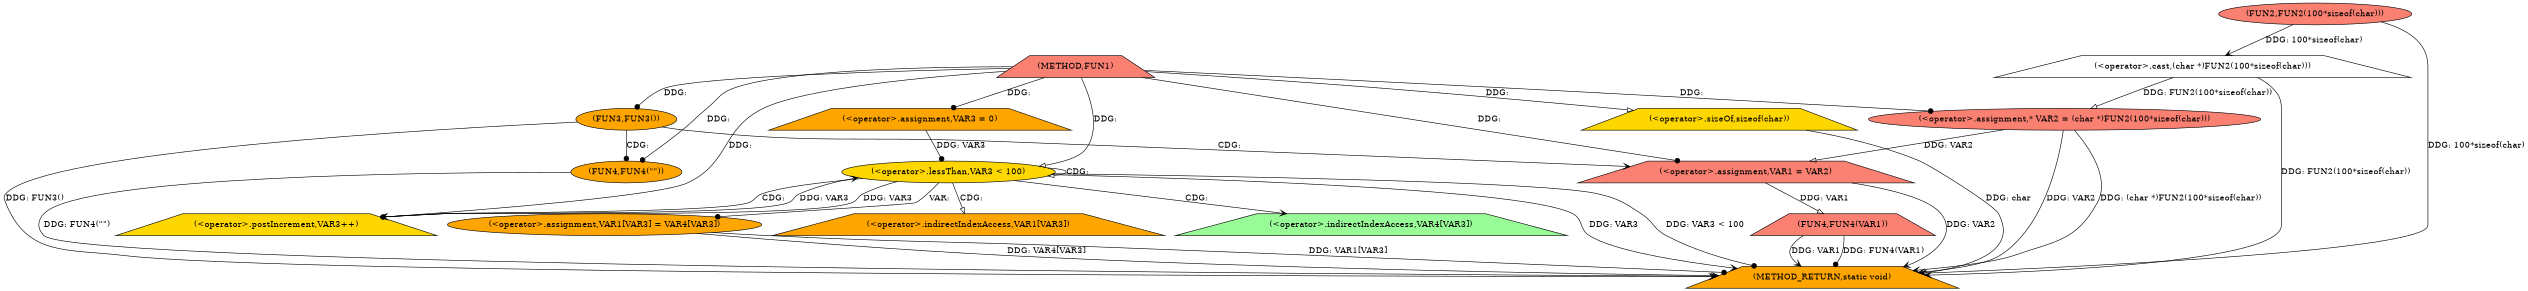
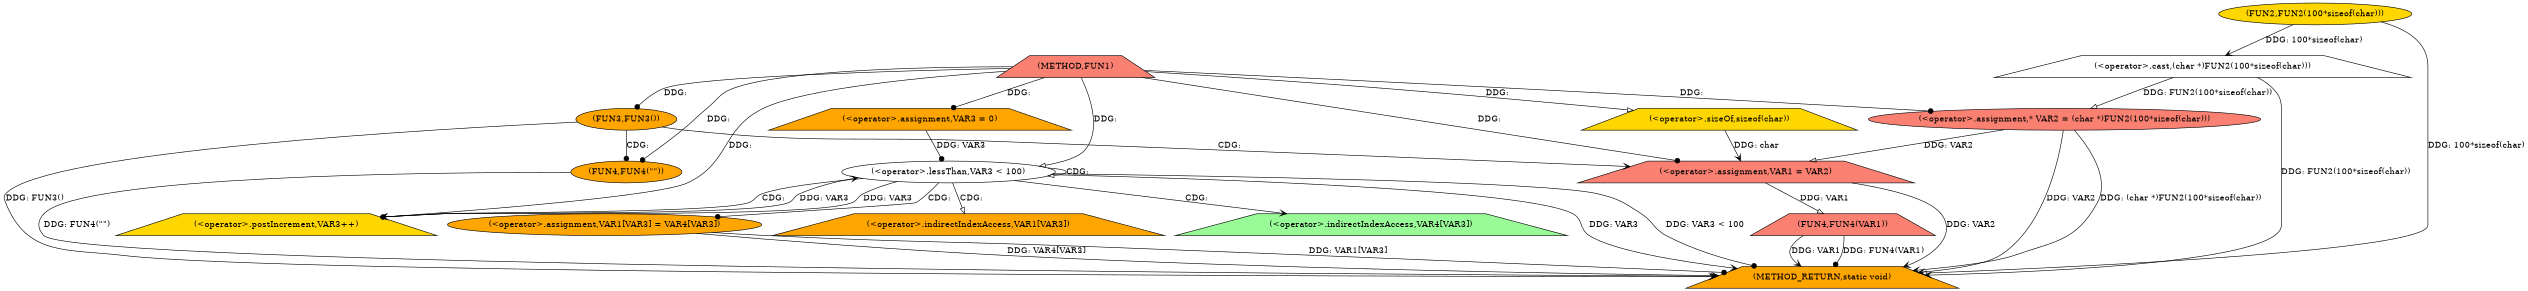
(2315, 14) -> (2315, 14)
(949, 172) -> (949, 172)
(1958, 184) -> (1731, 143)
(941, 198) -> (941, 198)
